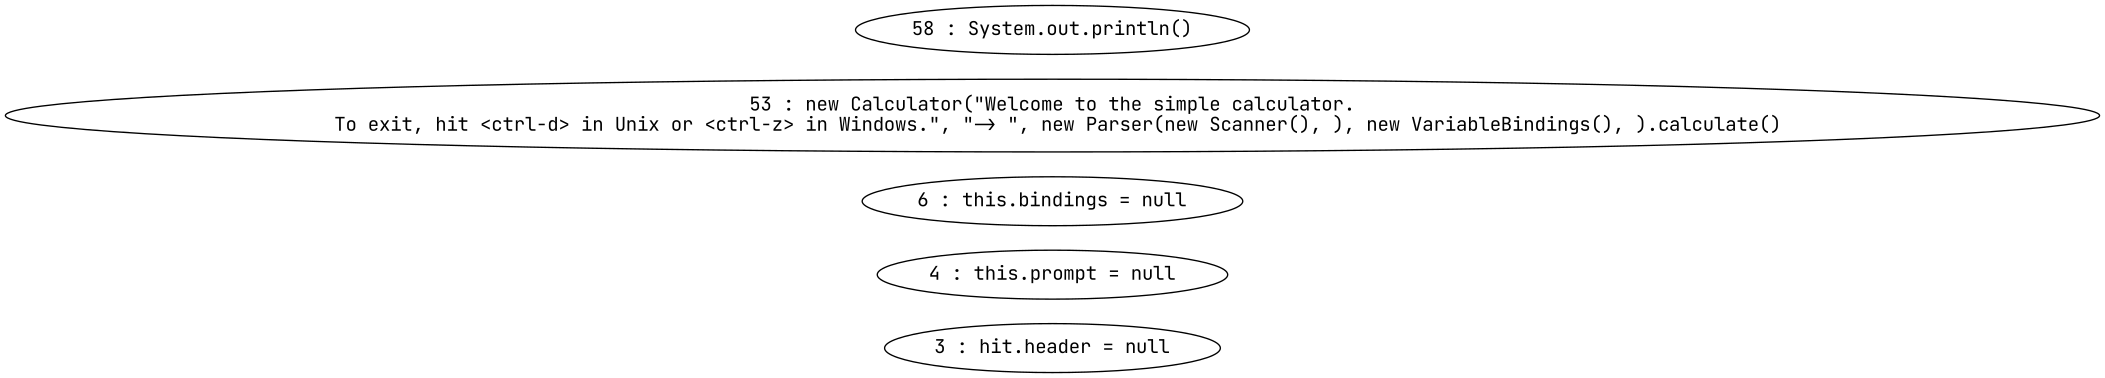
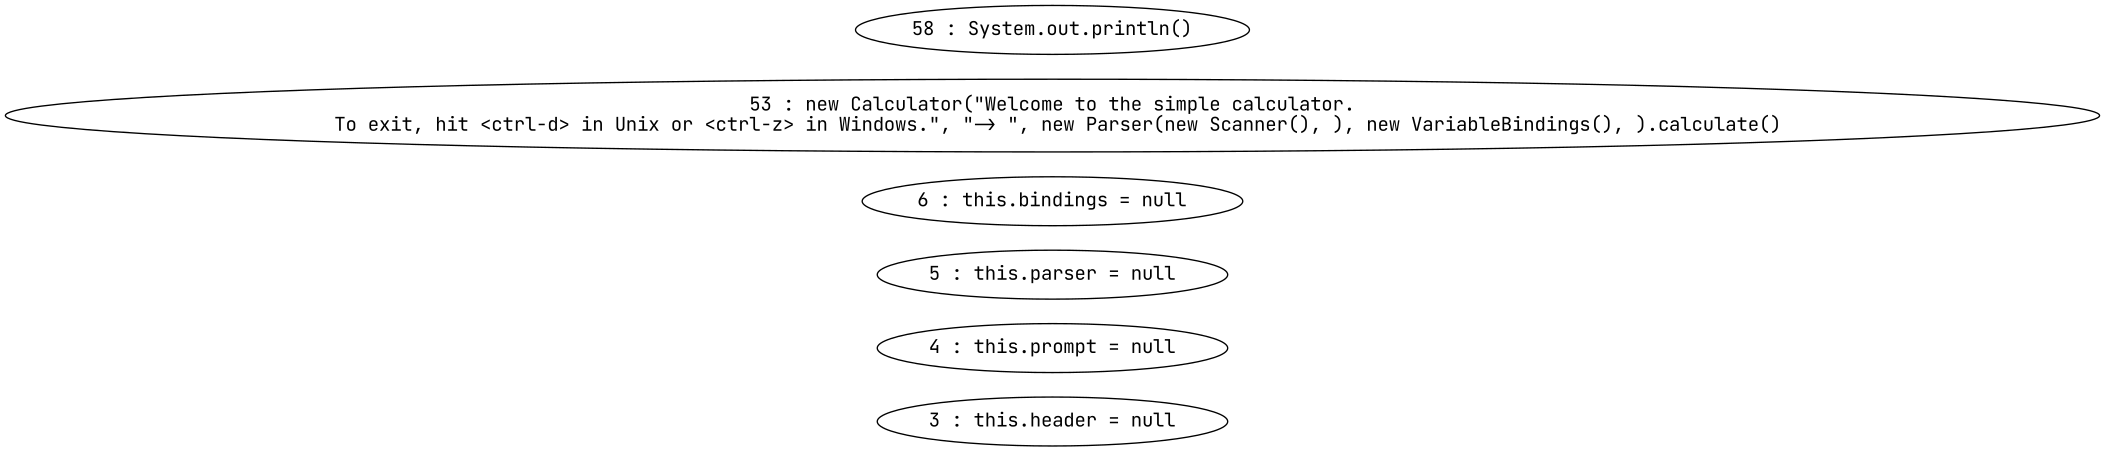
none -> (1052, 275)
(1052, 348) -> (1052, 422)
